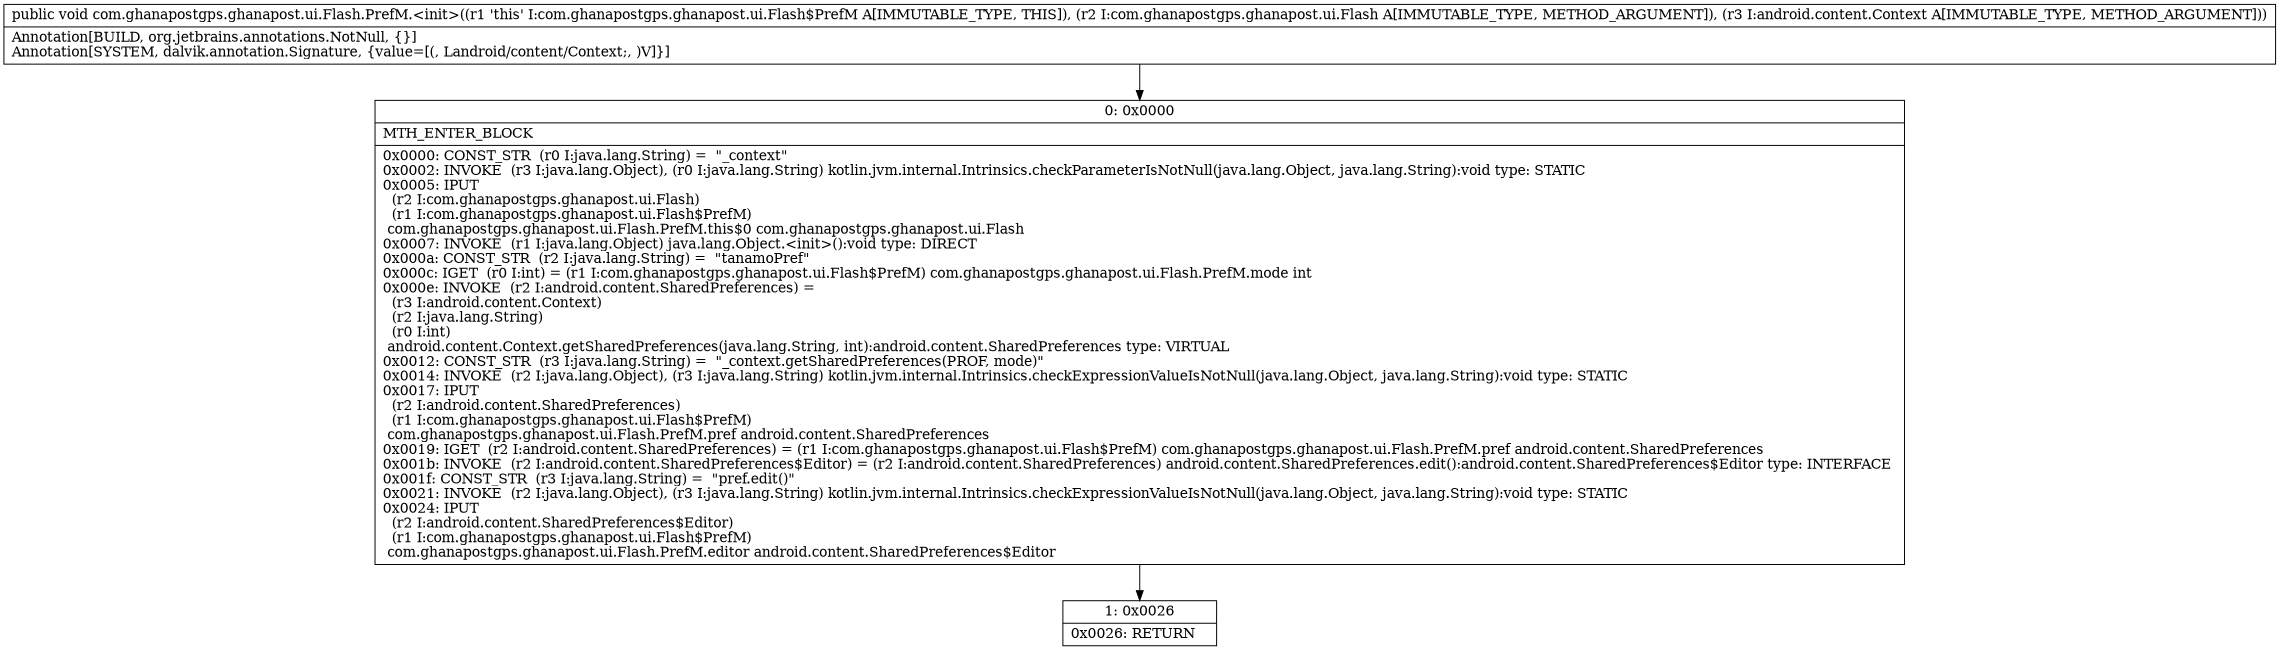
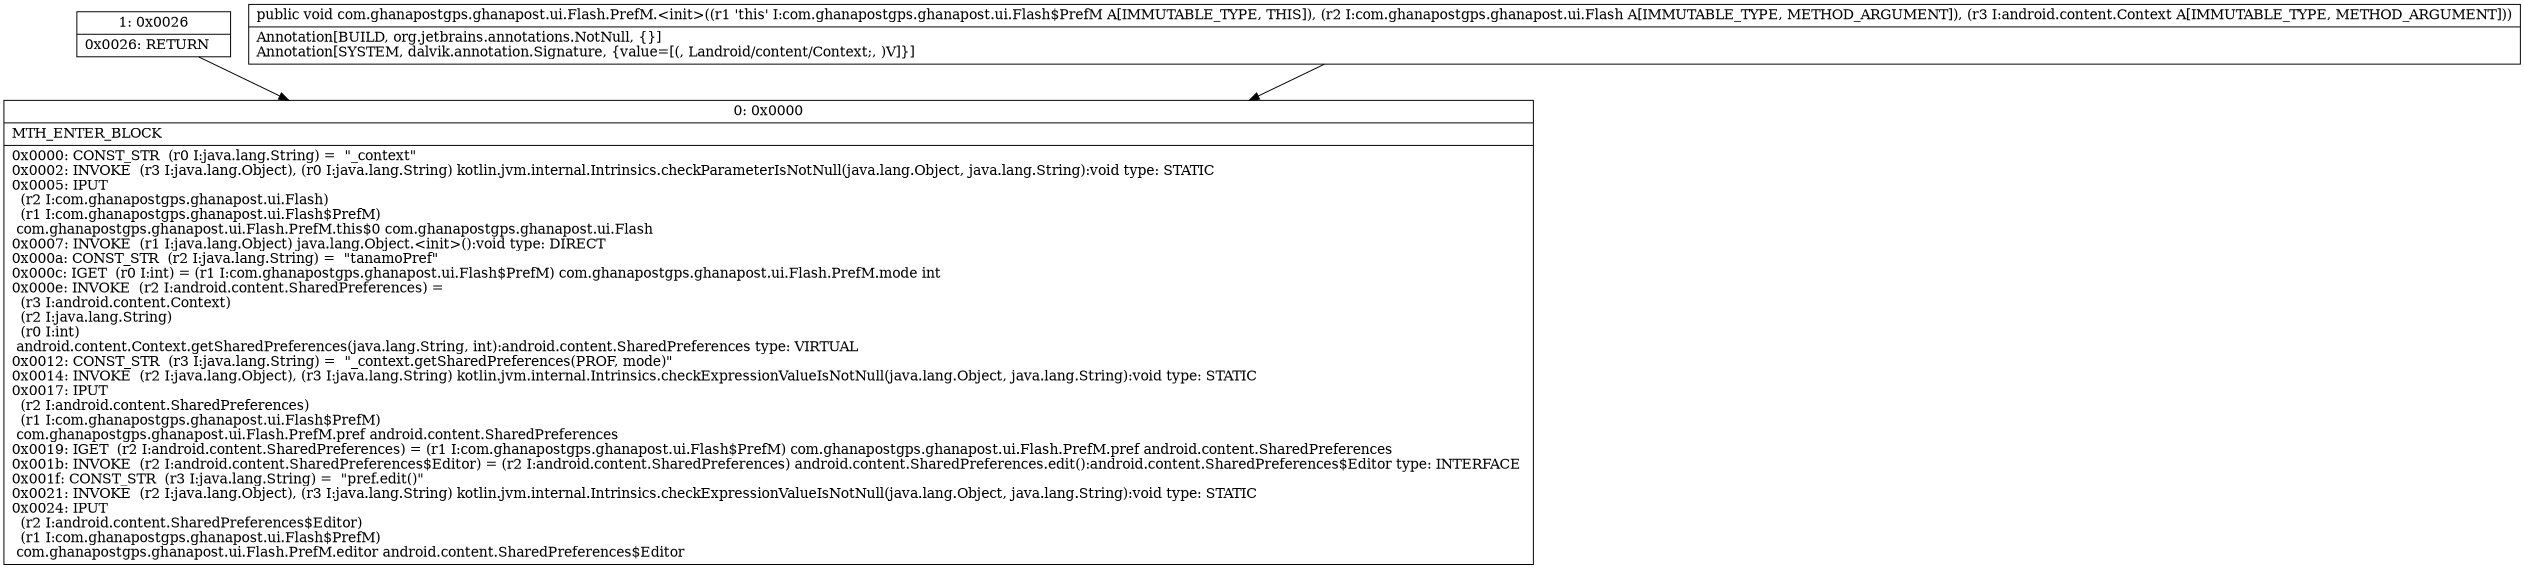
(1140, 577) -> (239, 76)
